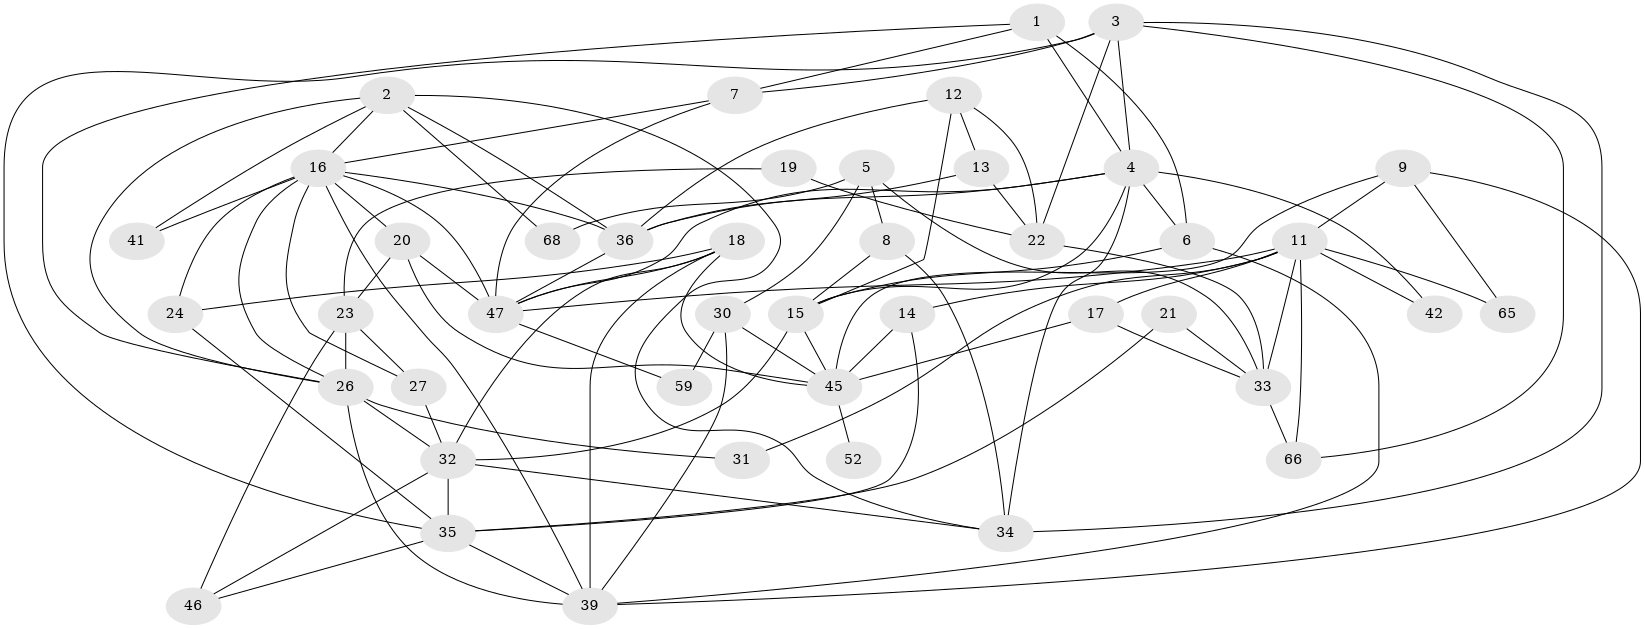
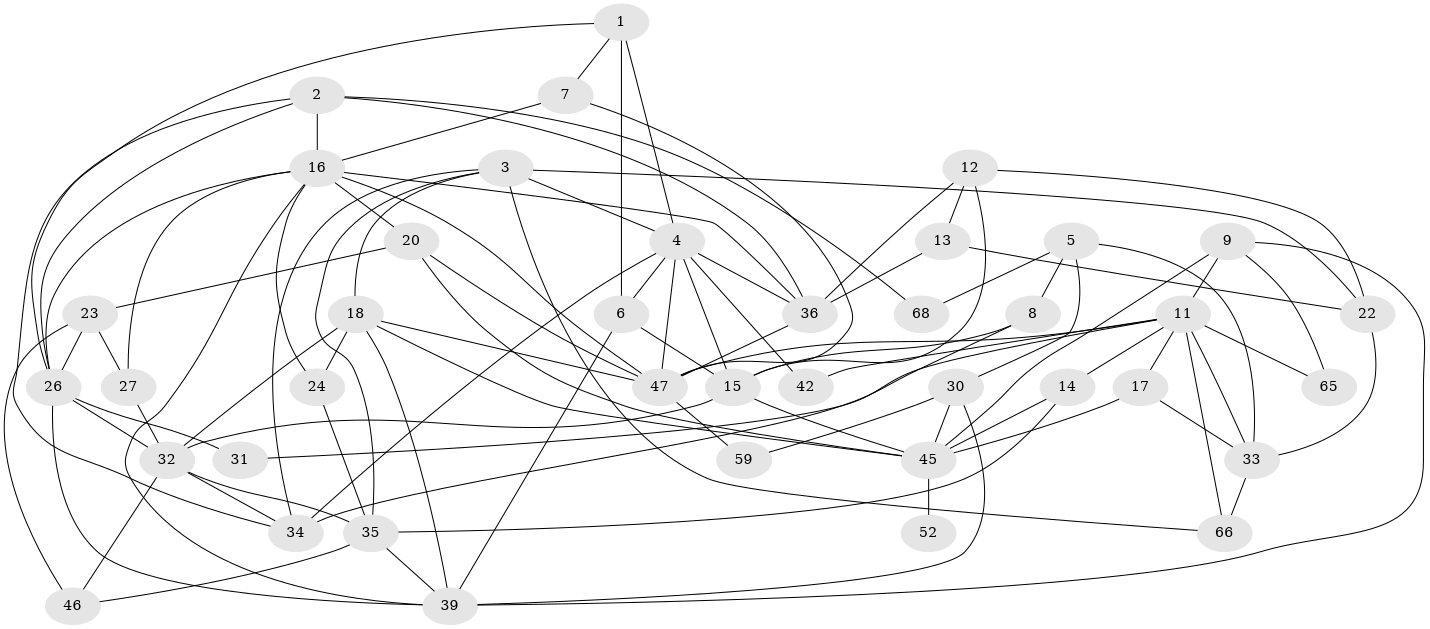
(930, 71) -> (390, 209)
(789, 168) -> none
(137, 241) -> none
(1169, 314) -> none
